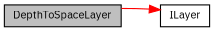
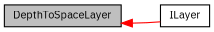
(135, 9) -> (146, 23)
